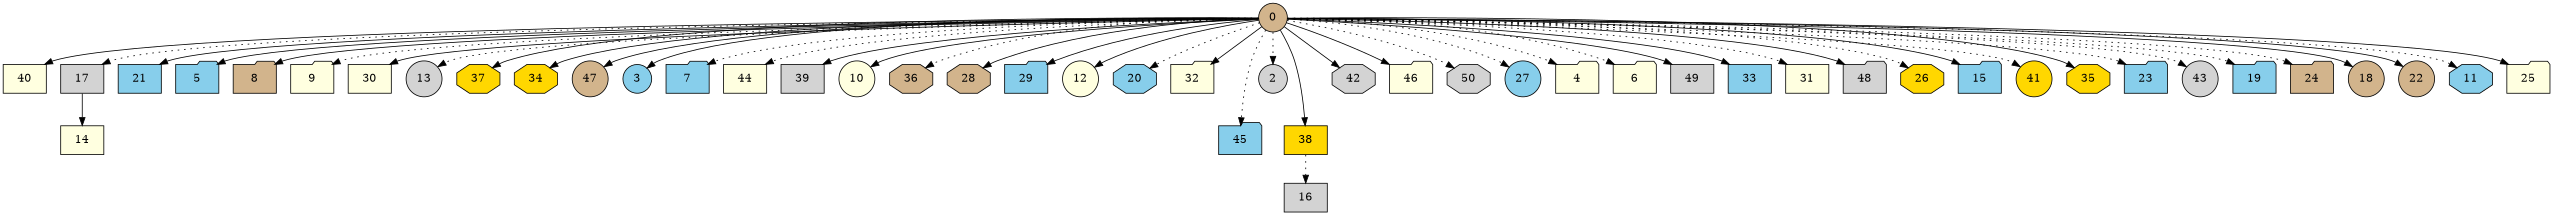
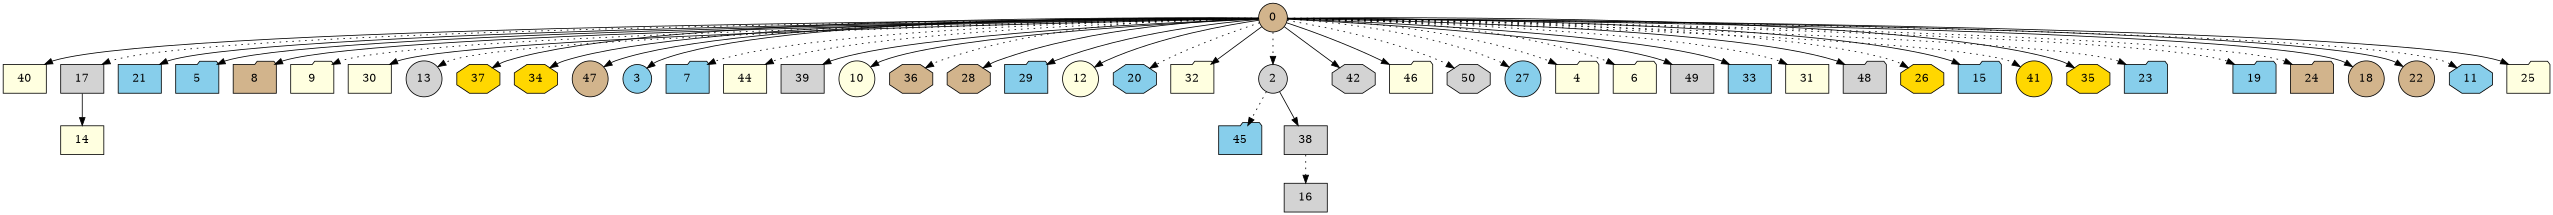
(1248, 72) -> (1259, 105)
(1298, 72) -> (1287, 105)
(2200, 79) -> none
(1306, 140) -> (1306, 140)
